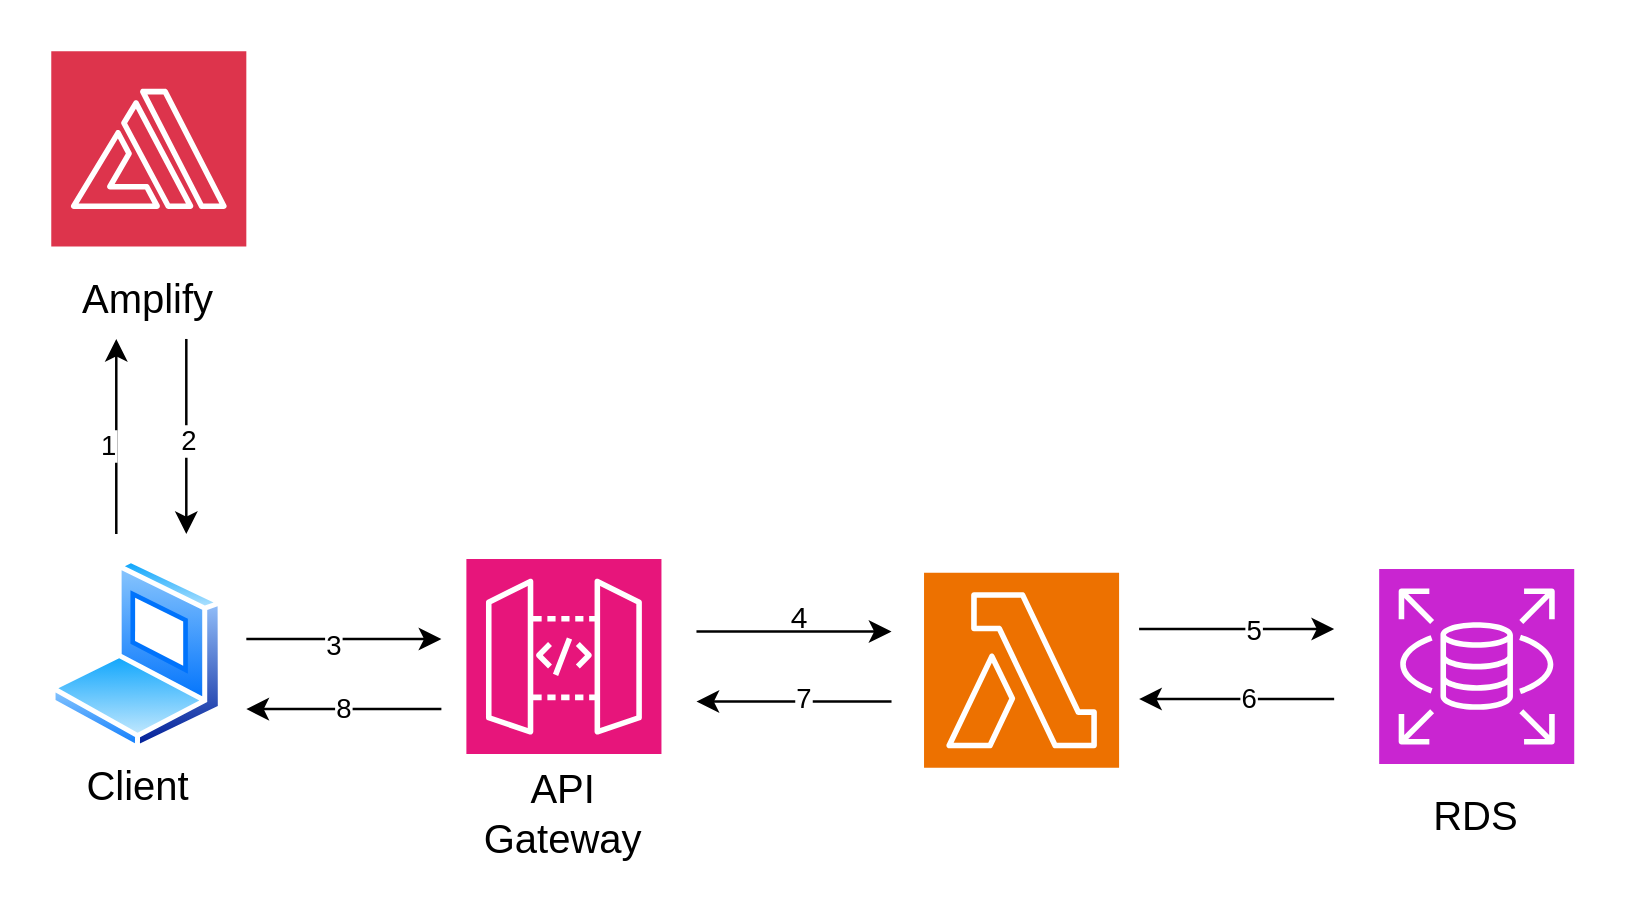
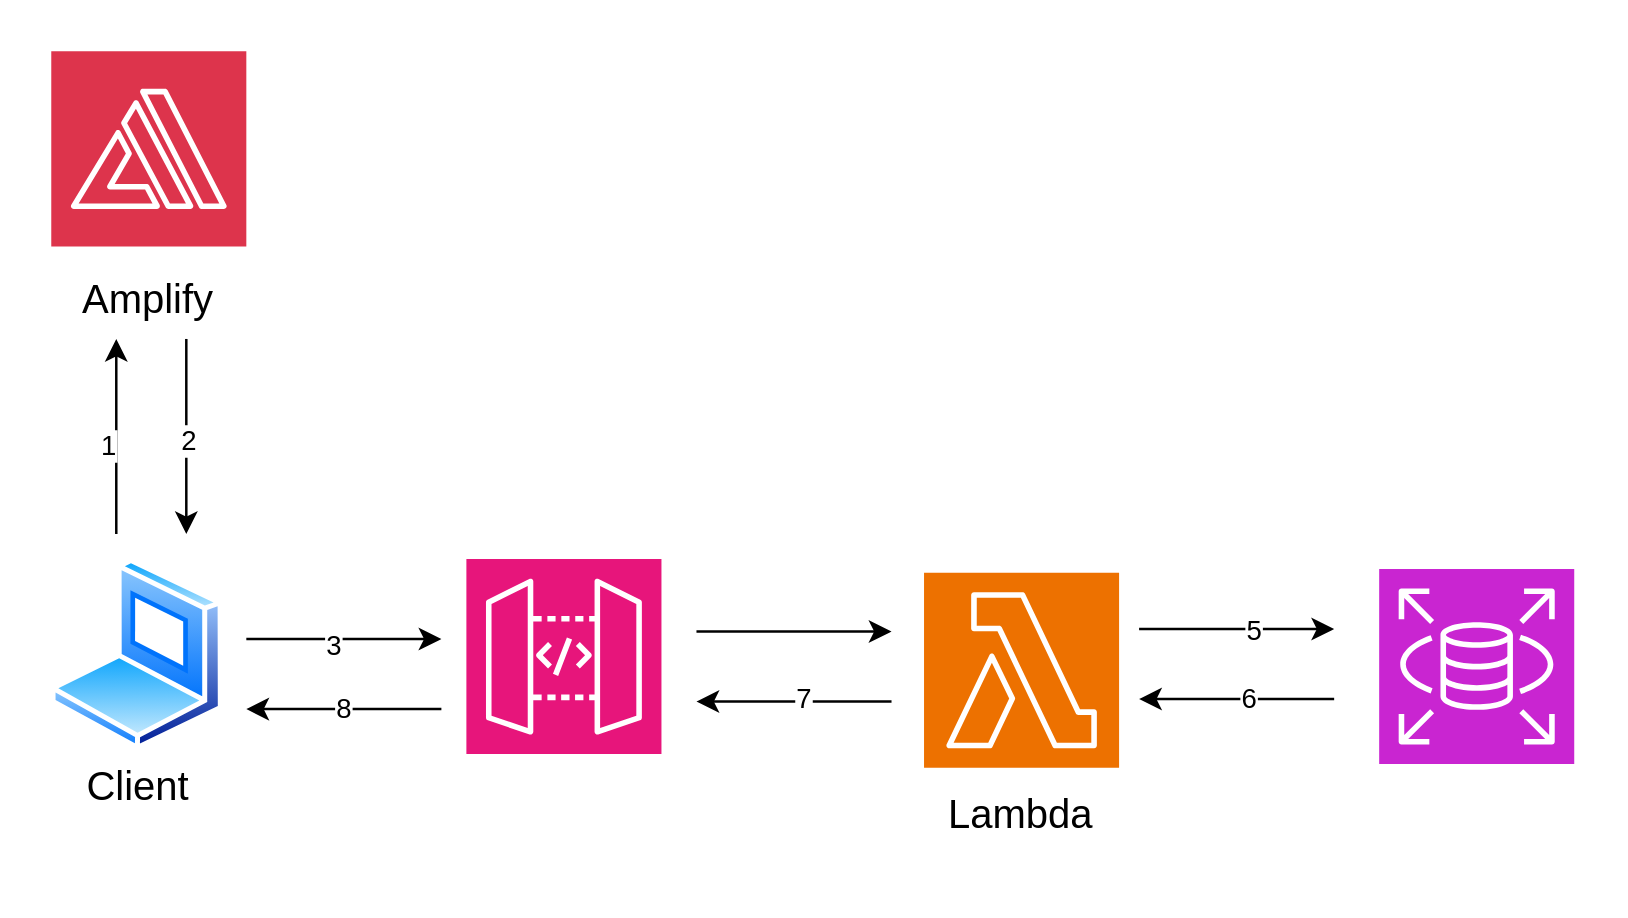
(798, 619) -> none
none -> (1021, 813)
(564, 814) -> none
(1476, 816) -> none
